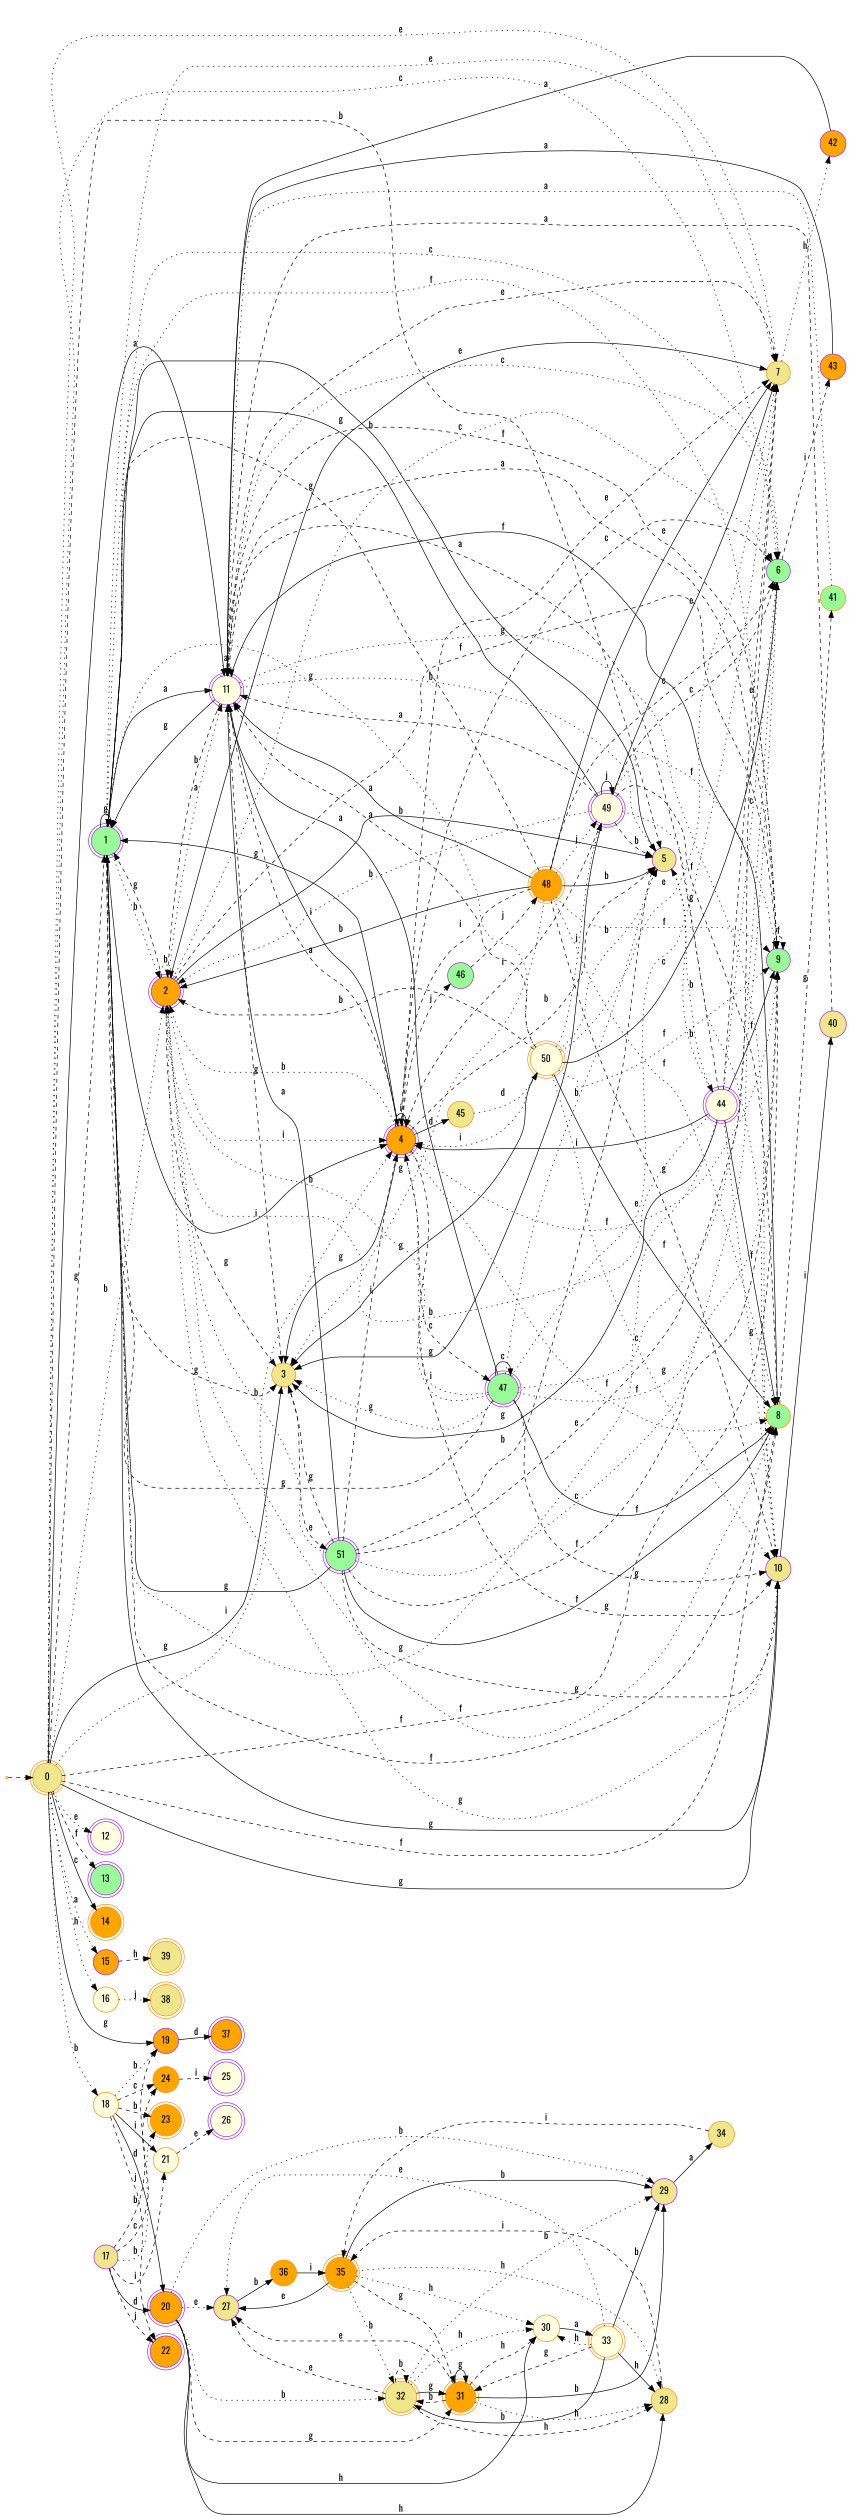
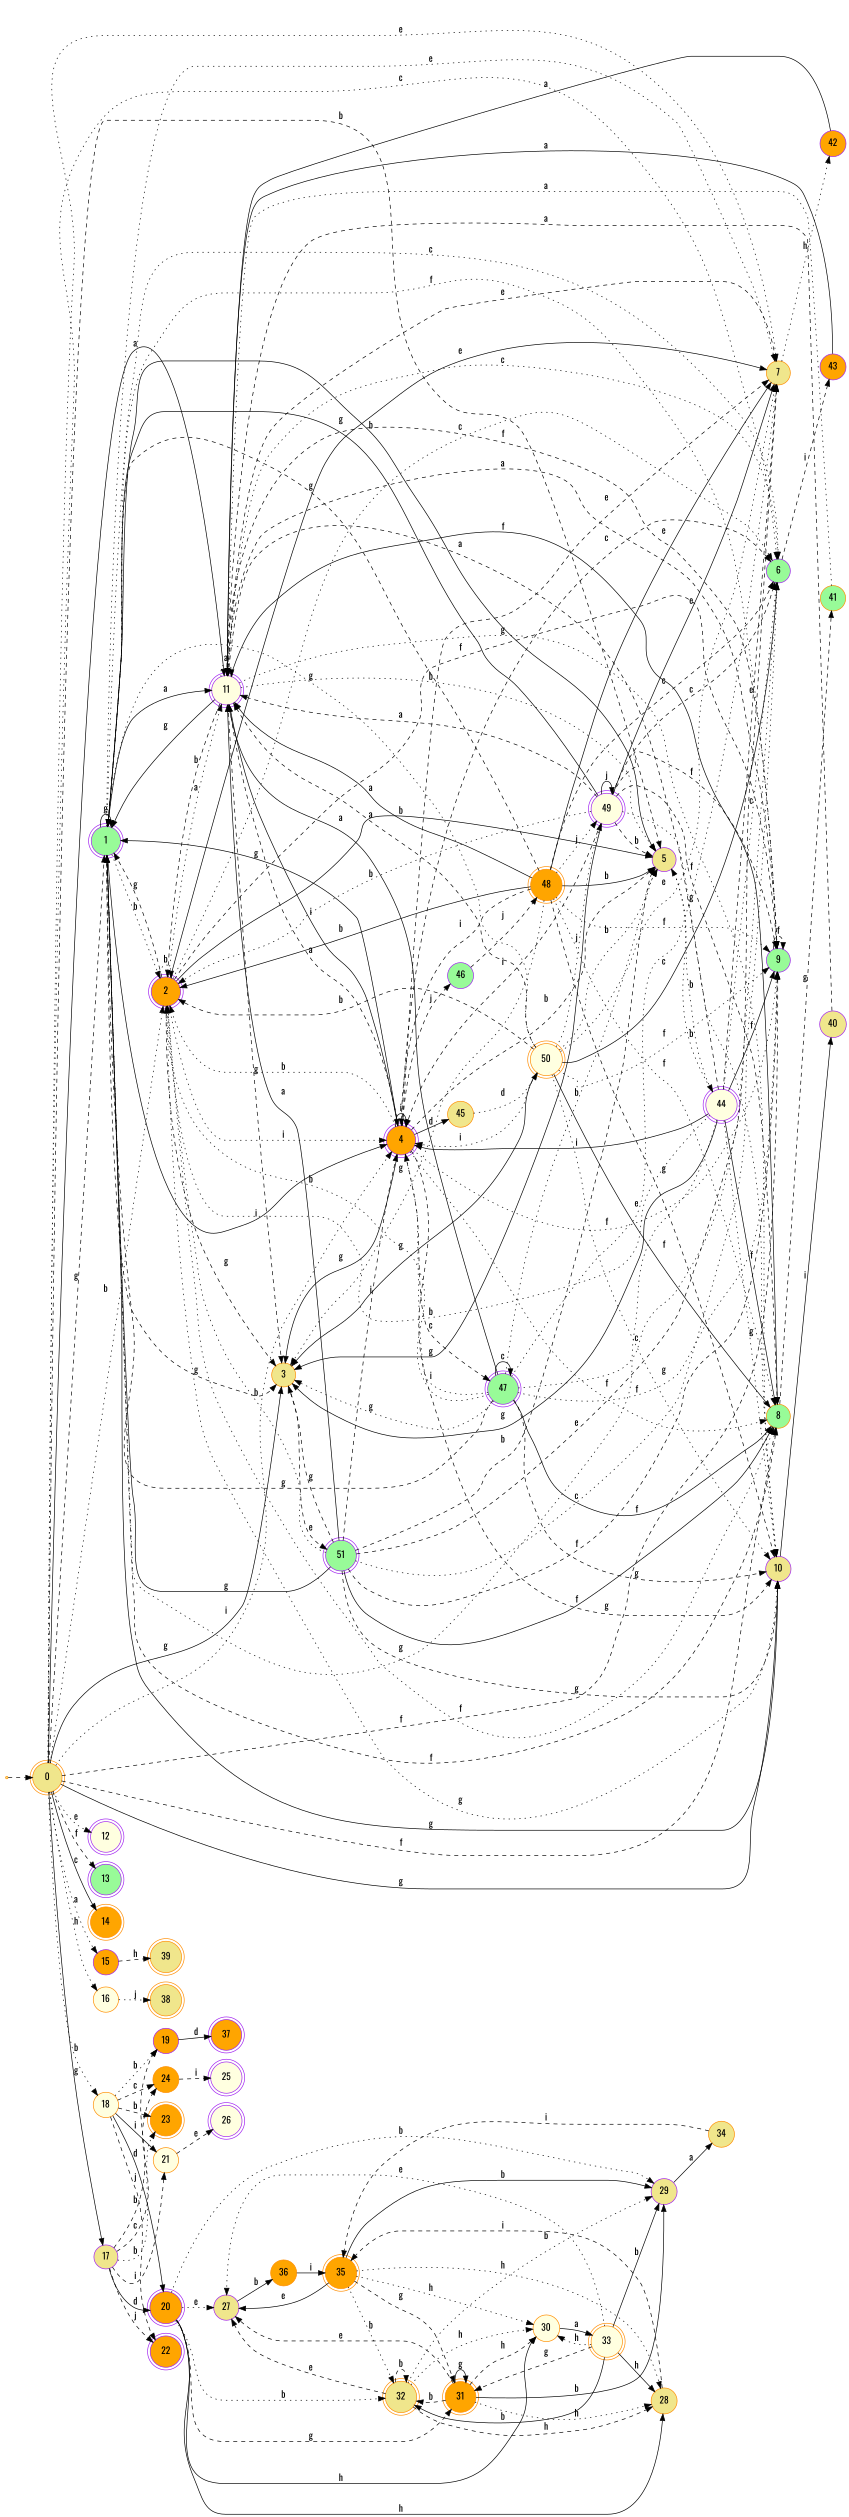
(707, 793) -> (707, 793)
(62, 1950) -> (72, 2061)
(428, 2392) -> none
